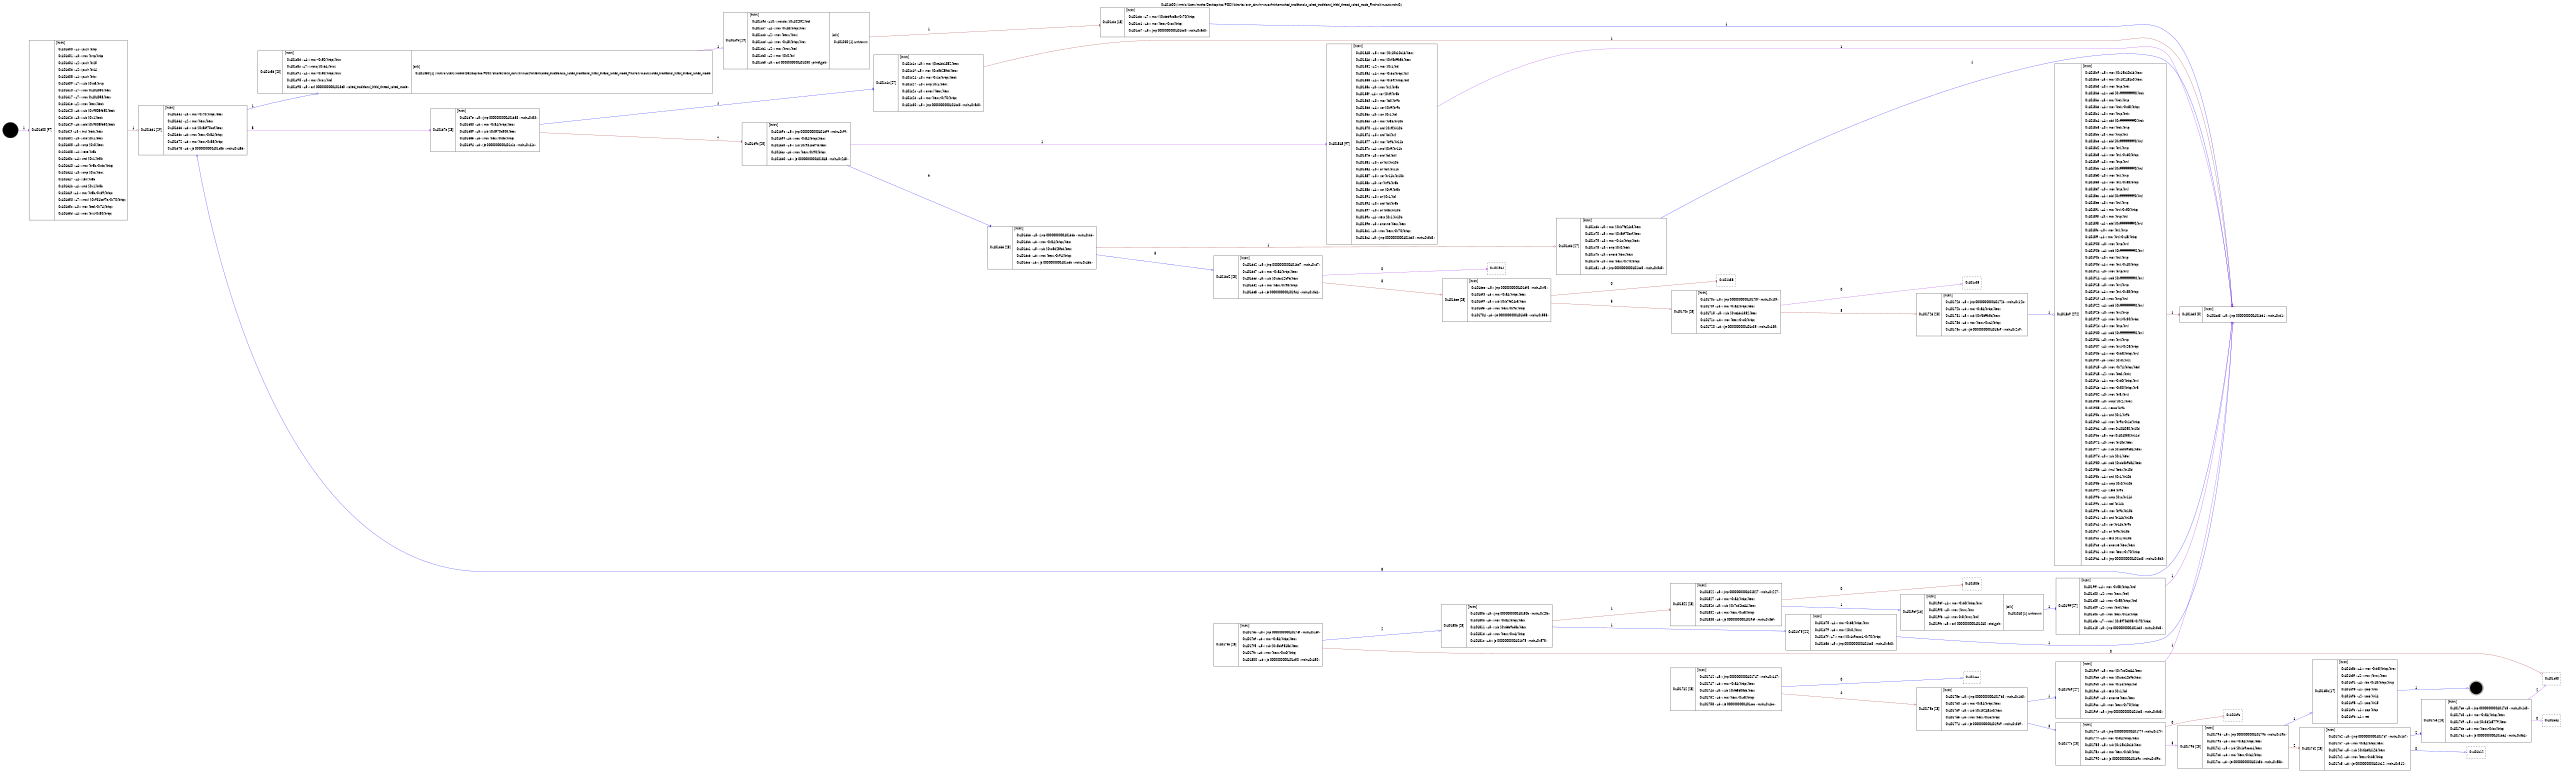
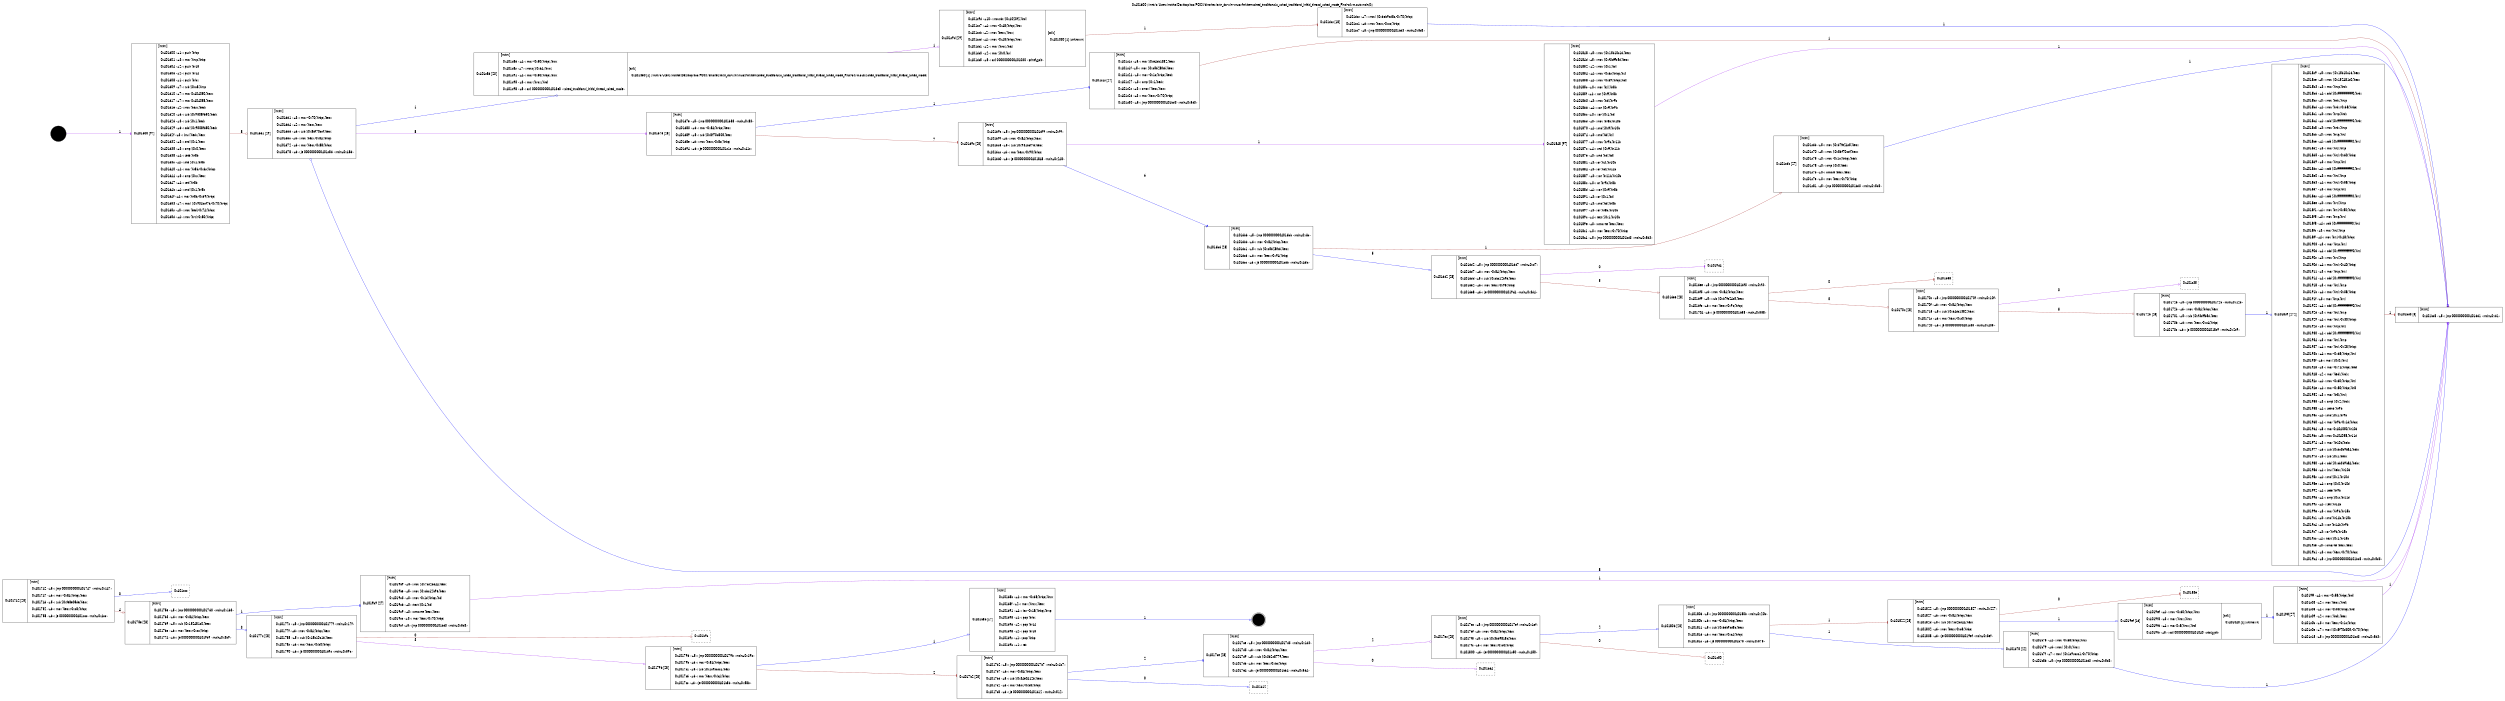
(133, 129) -> (241, 132)
(2536, 693) -> (1372, 646)
